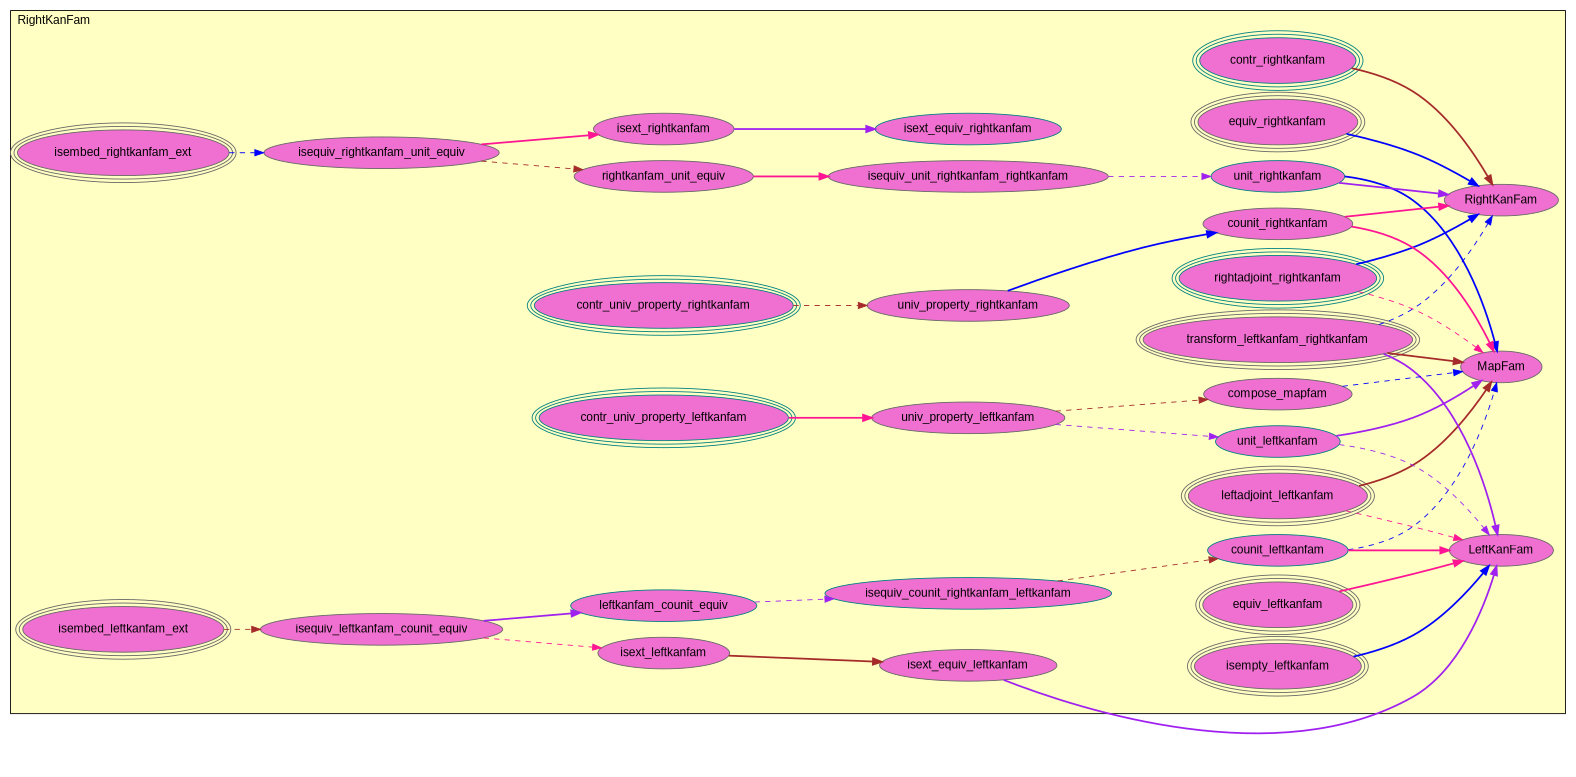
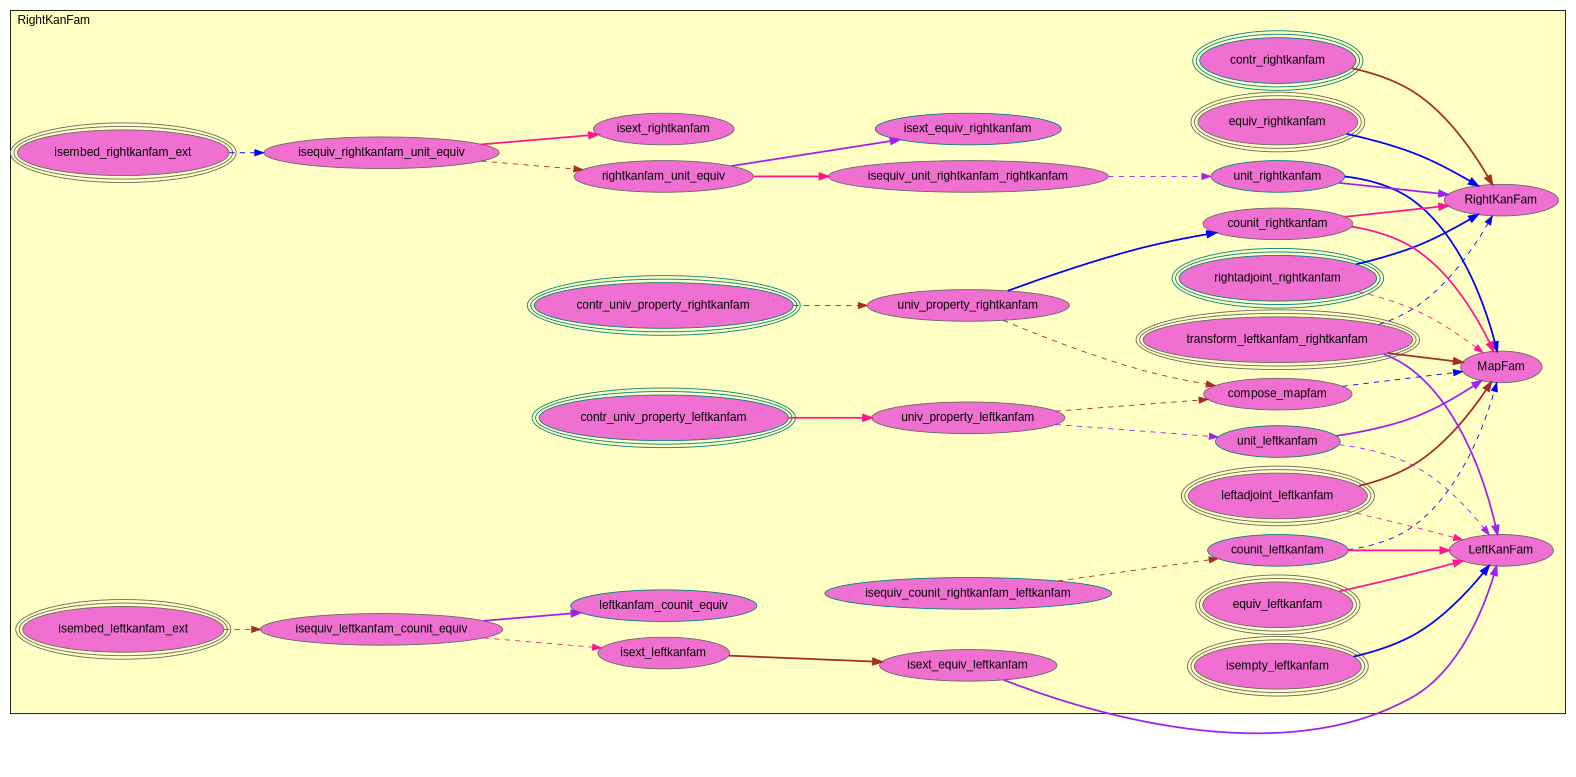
(800, 129) -> (811, 154)
none -> (1103, 358)
(790, 601) -> none
